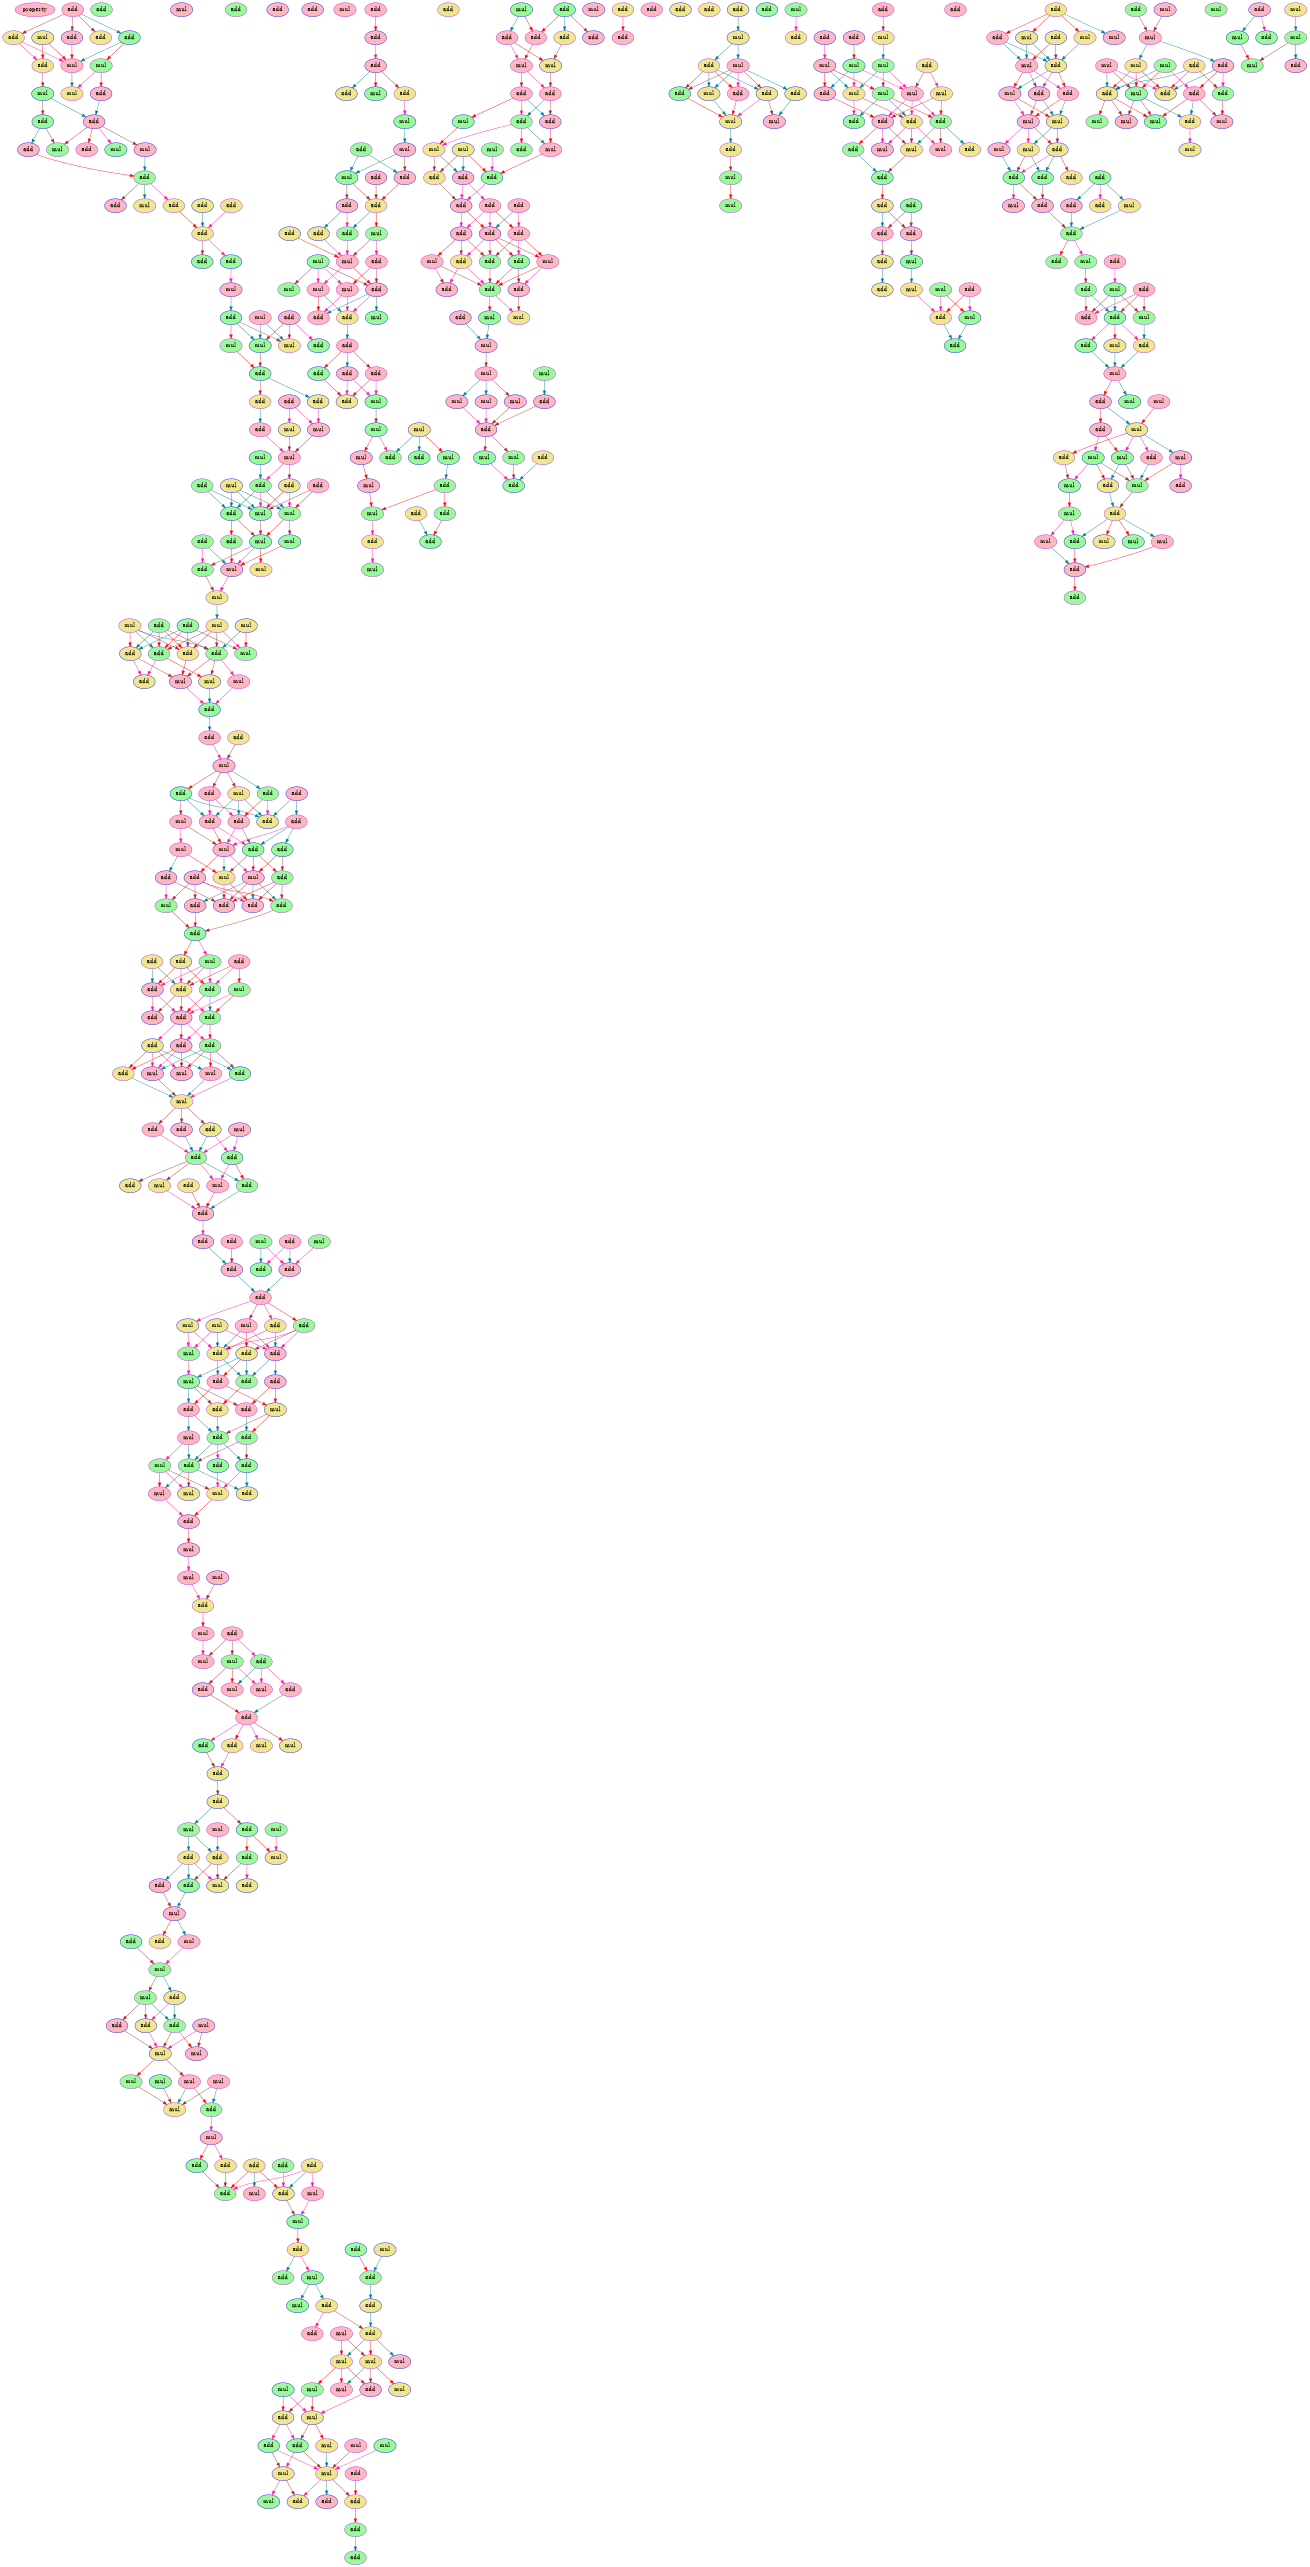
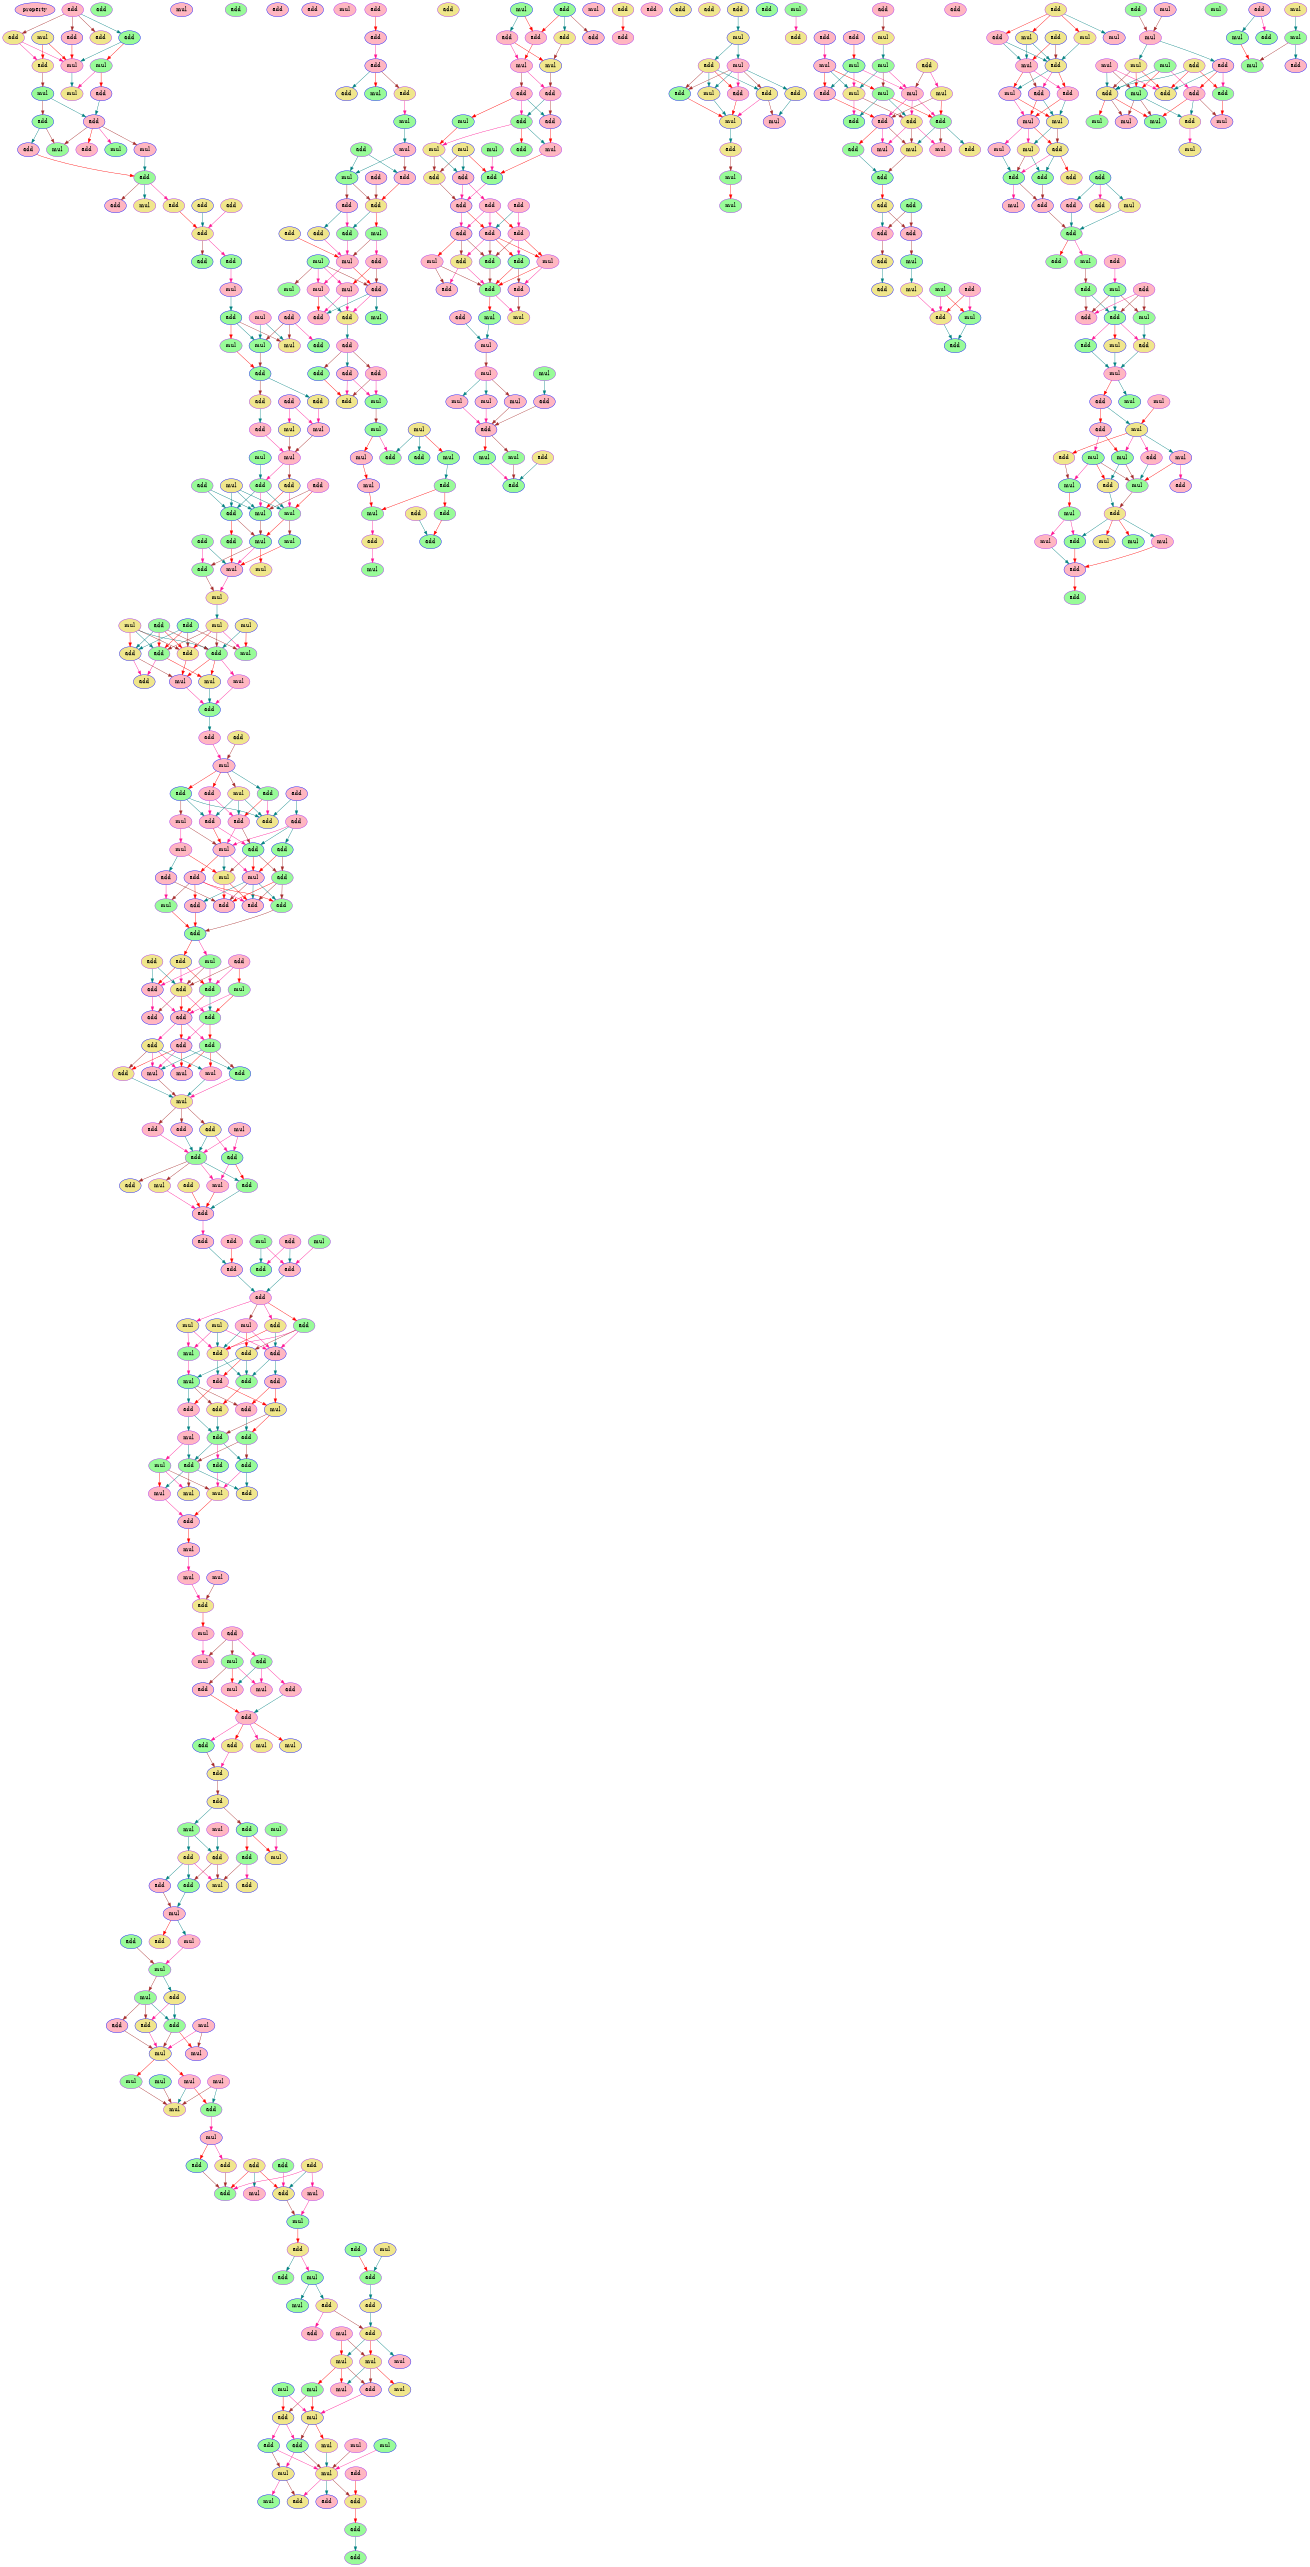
(35, 10) -> (35, 10)
